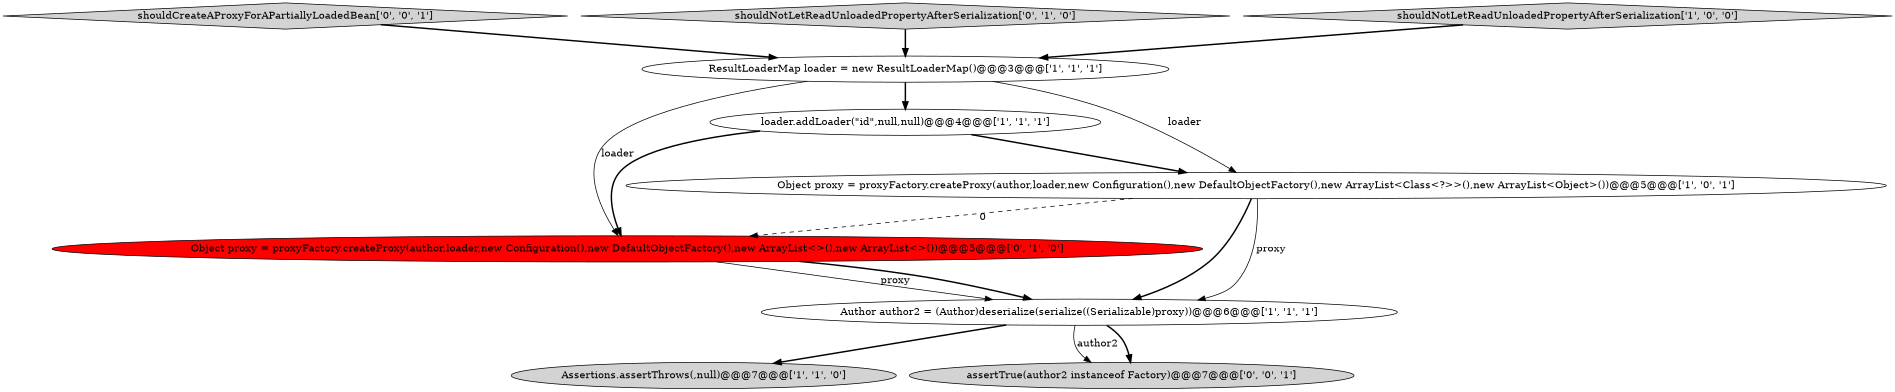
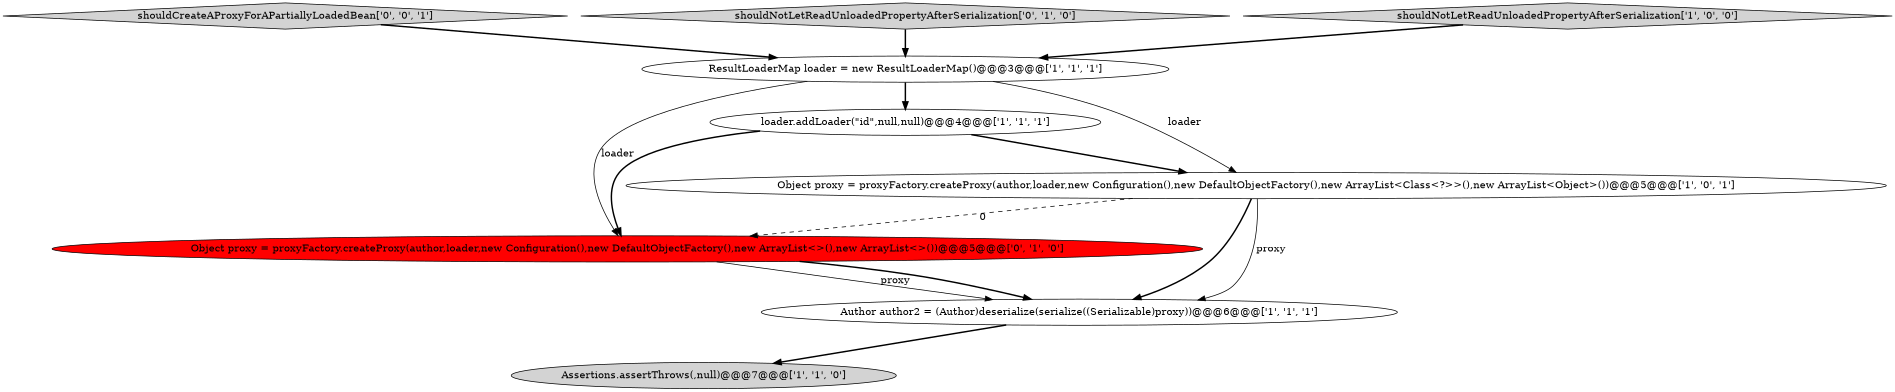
(1132, 376) -> none
